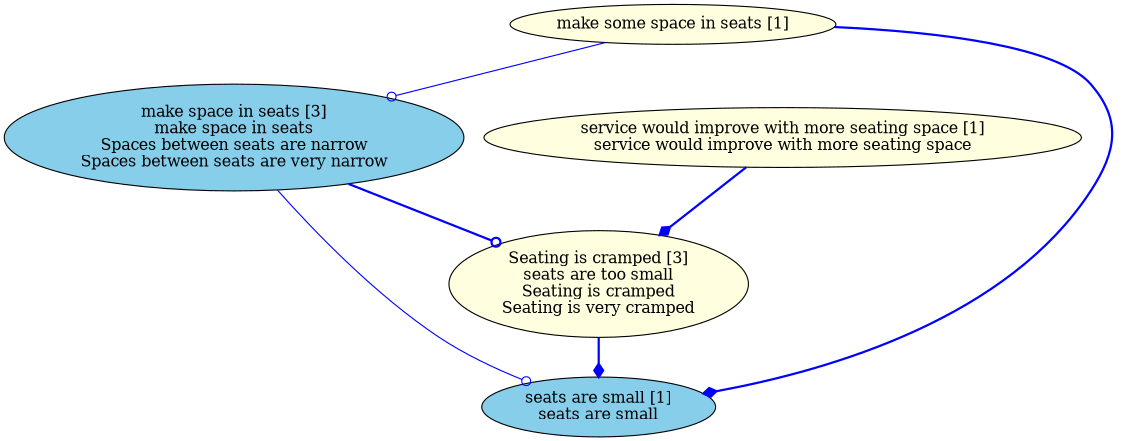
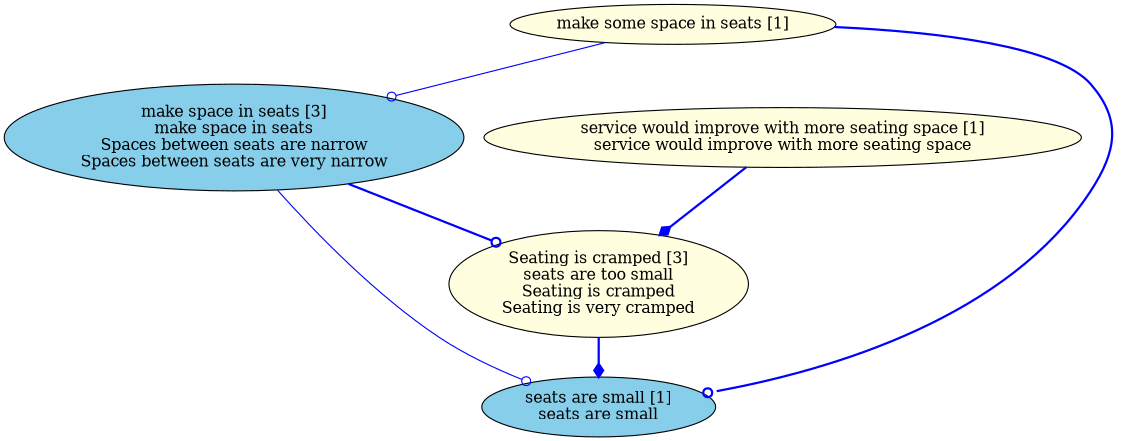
(1075, 211) -> (1075, 211)
